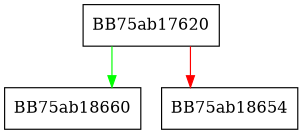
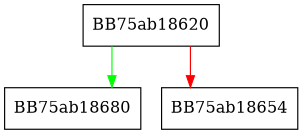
(151, 25) -> (151, 25)
(73, 108) -> (73, 108)
